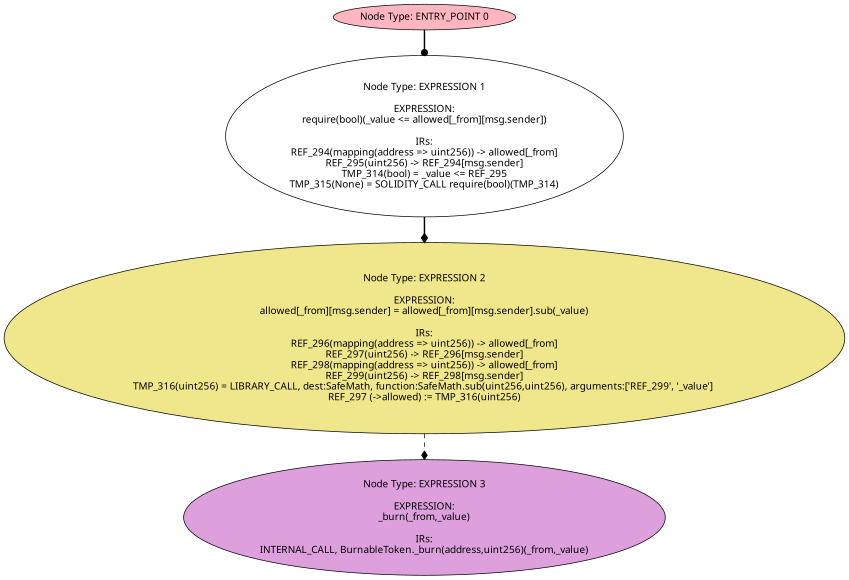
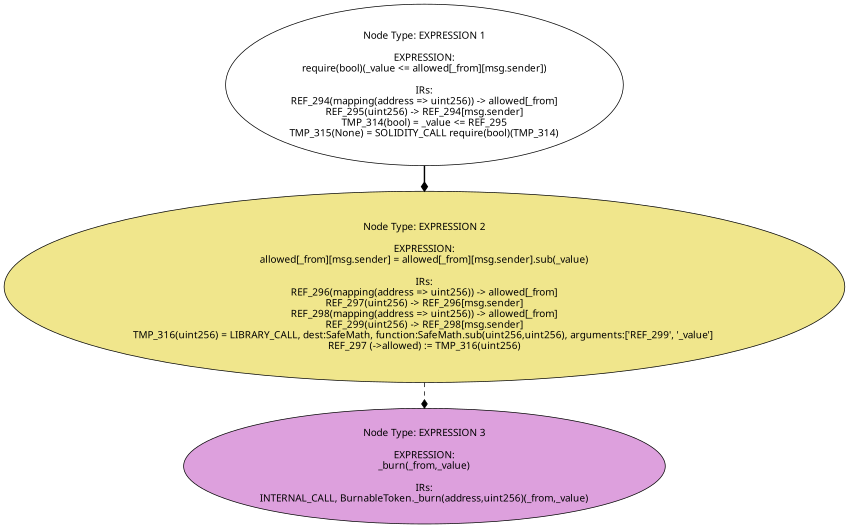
(424, 17) -> none
